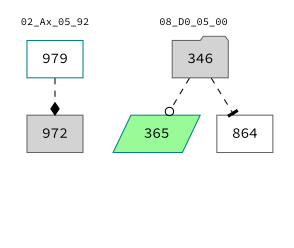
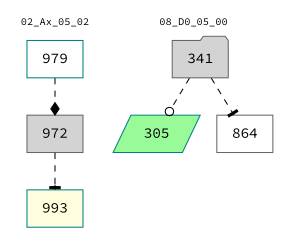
(56, 22) -> (56, 22)
(200, 59) -> (200, 59)
(157, 134) -> (157, 134)
none -> (55, 209)
